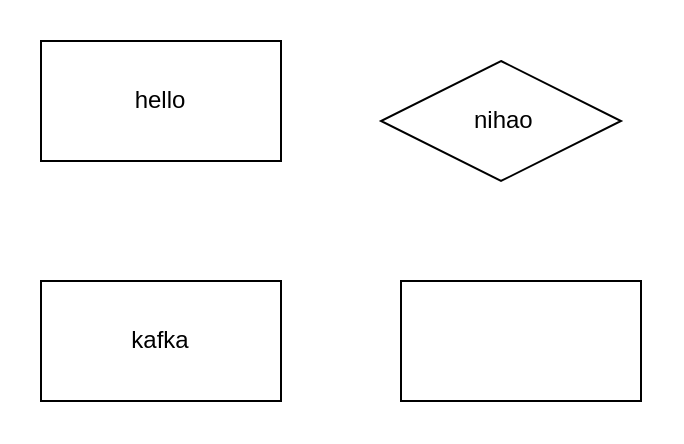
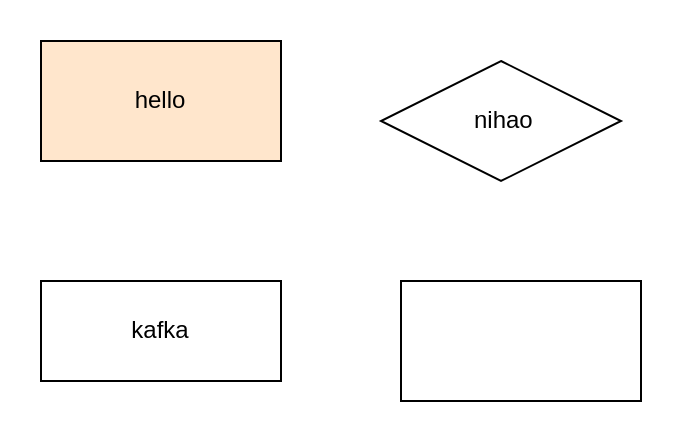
(161, 101) -> (161, 101)
(161, 341) -> (161, 331)
